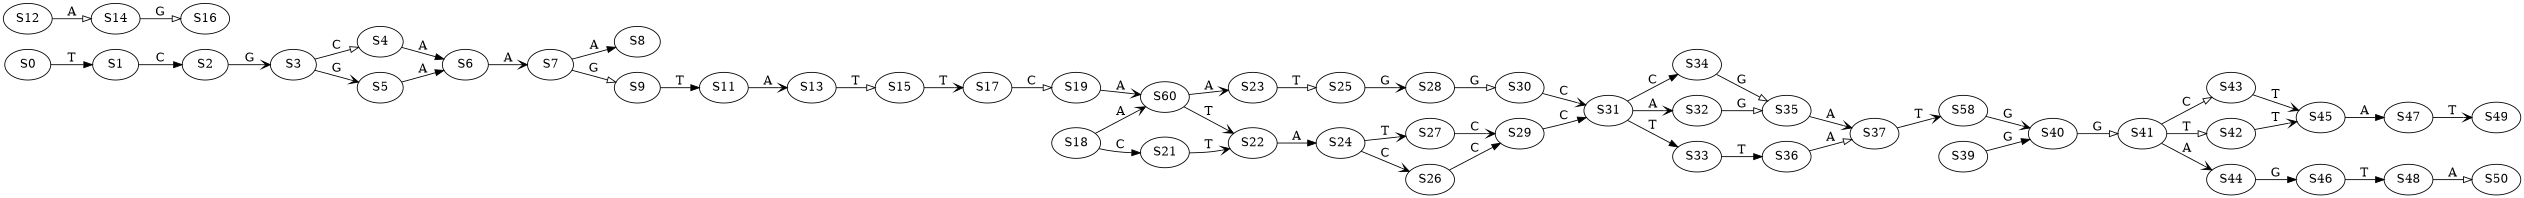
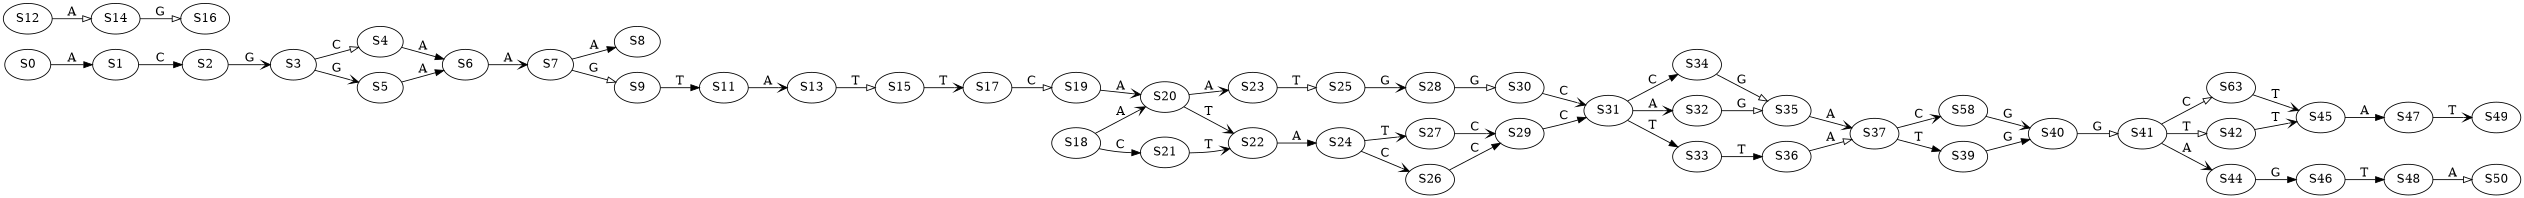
(72, 58) -> (72, 58)
(2231, 88) -> (2231, 88)
(1165, 97) -> (1165, 97)
(1919, 115) -> (1919, 115)
none -> (1915, 144)
